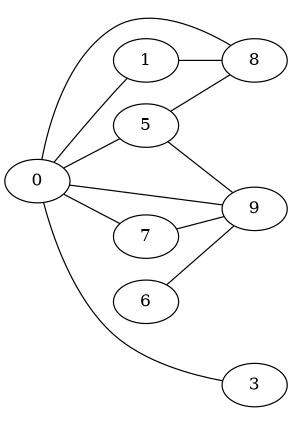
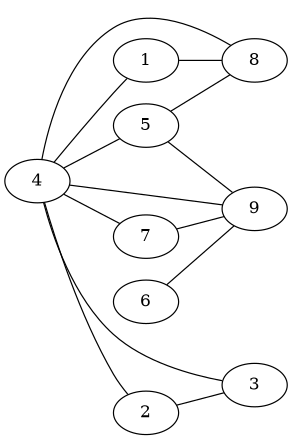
(37, 181) -> (37, 181)
none -> (146, 413)
